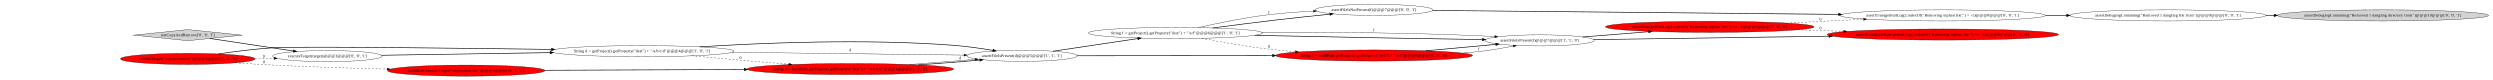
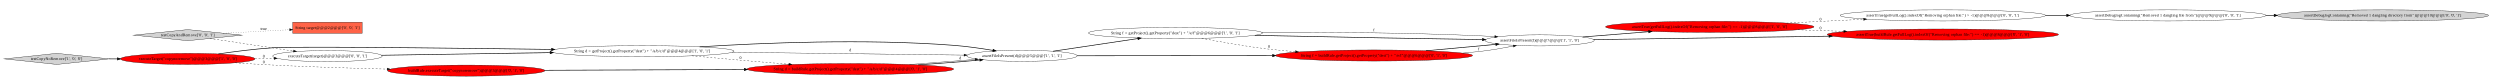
(1374, 10) -> none
none -> (327, 28)
(252, 45) -> (252, 45)
none -> (57, 59)
